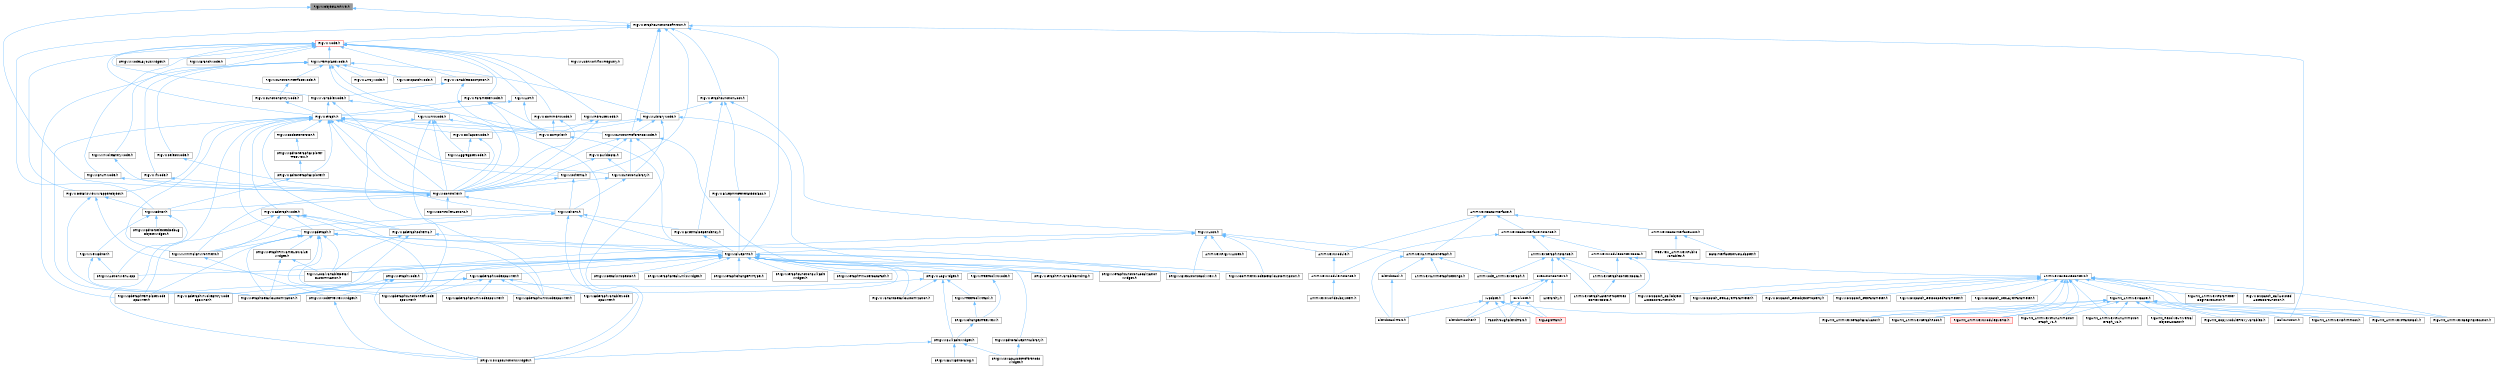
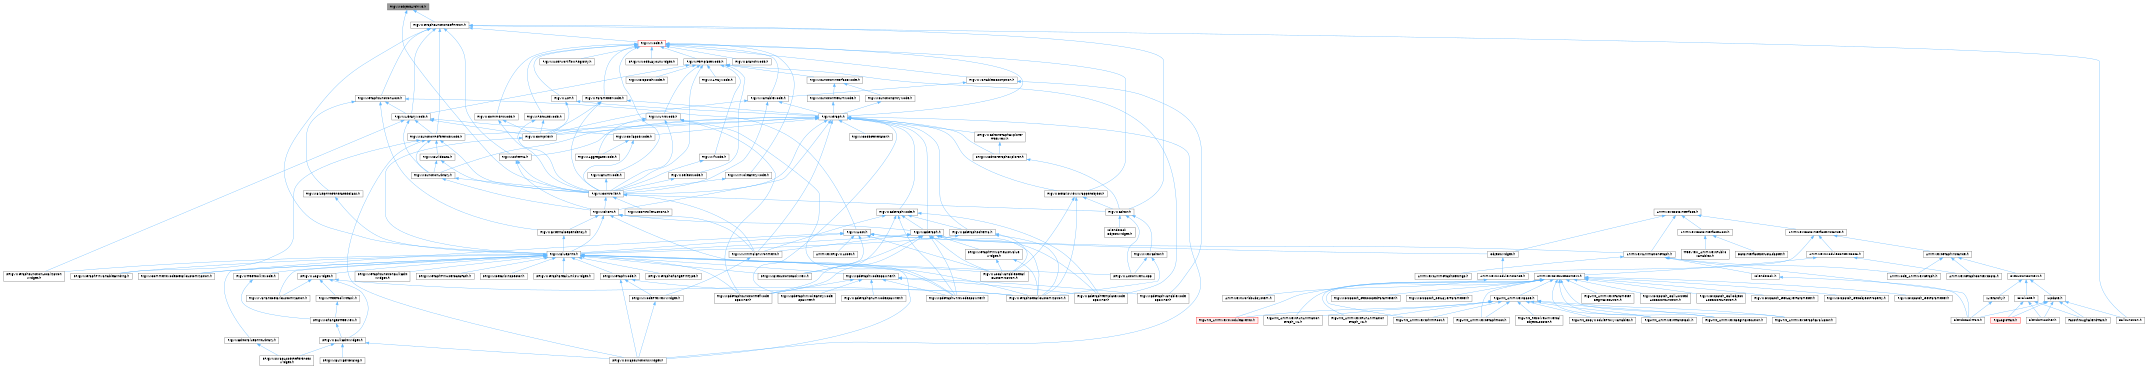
none -> (833, 98)
(298, 146) -> (913, 125)
(156, 232) -> (1120, 232)
(1334, 254) -> (1503, 254)
(1600, 298) -> none
none -> (1980, 310)
